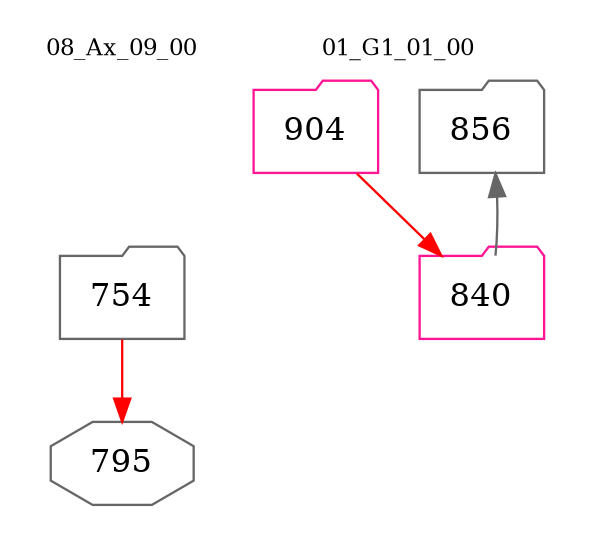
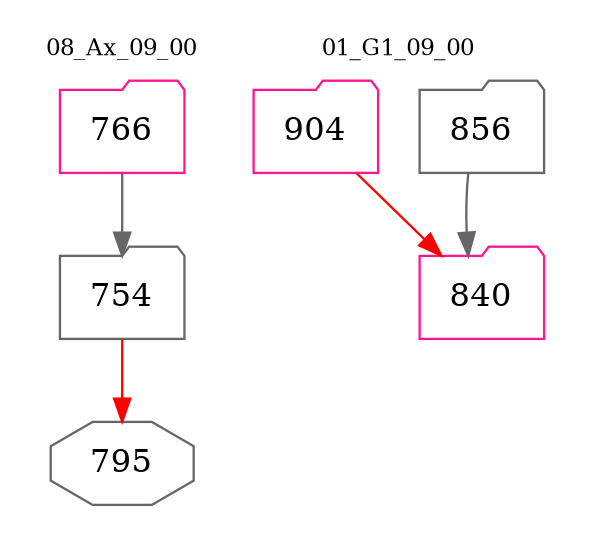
(399, 50) -> (399, 50)
none -> (122, 131)
(497, 226) -> (466, 203)
